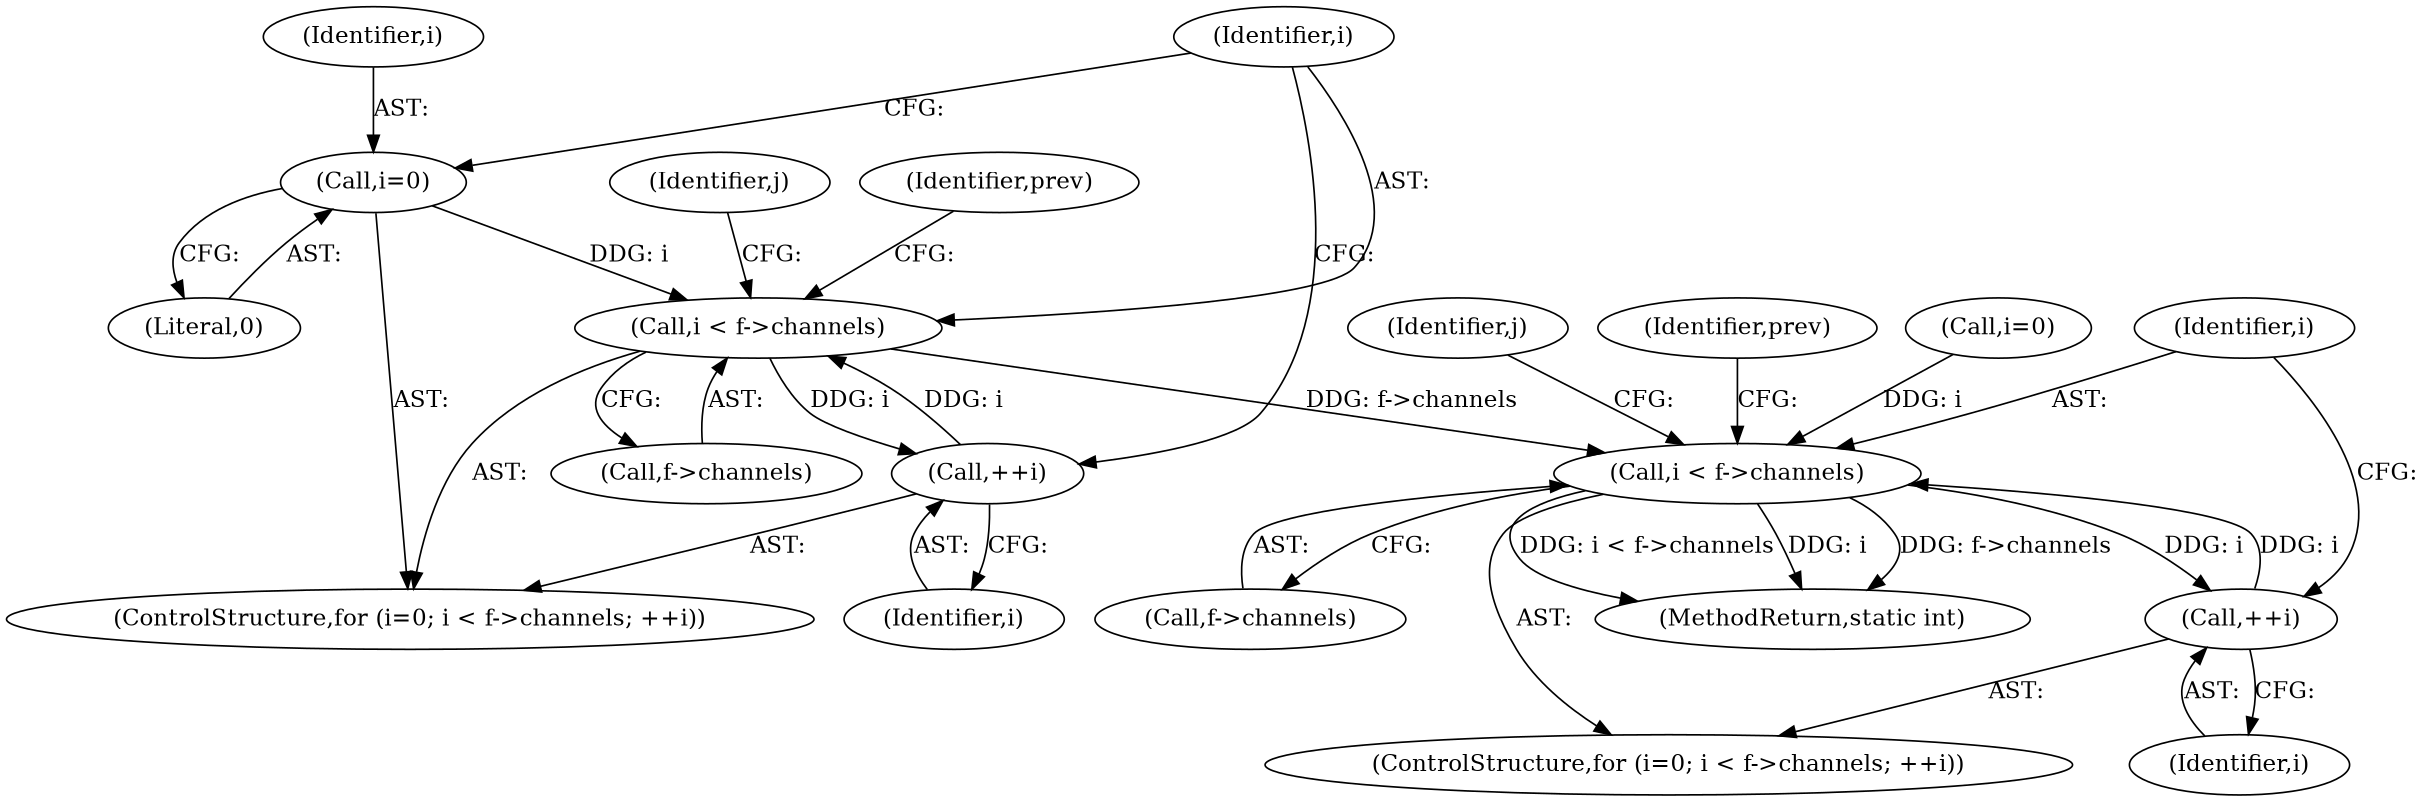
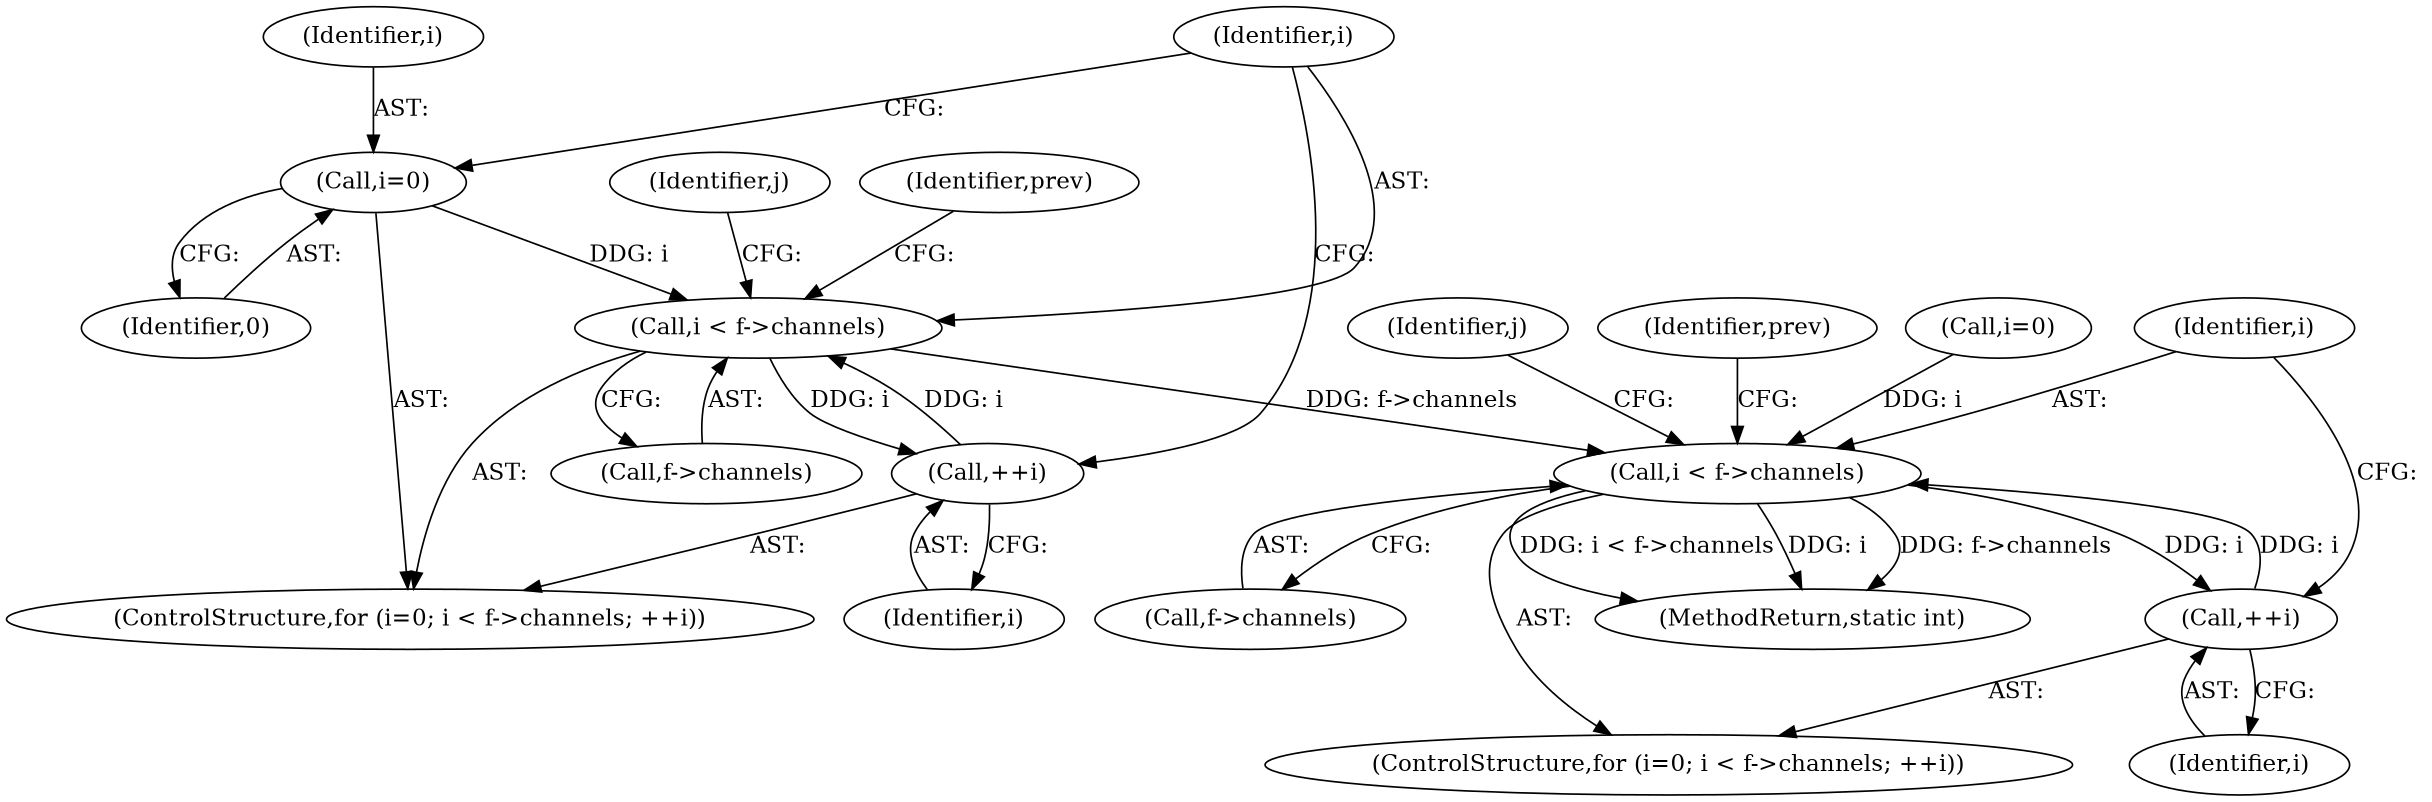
(204, 328) -> (196, 328)
